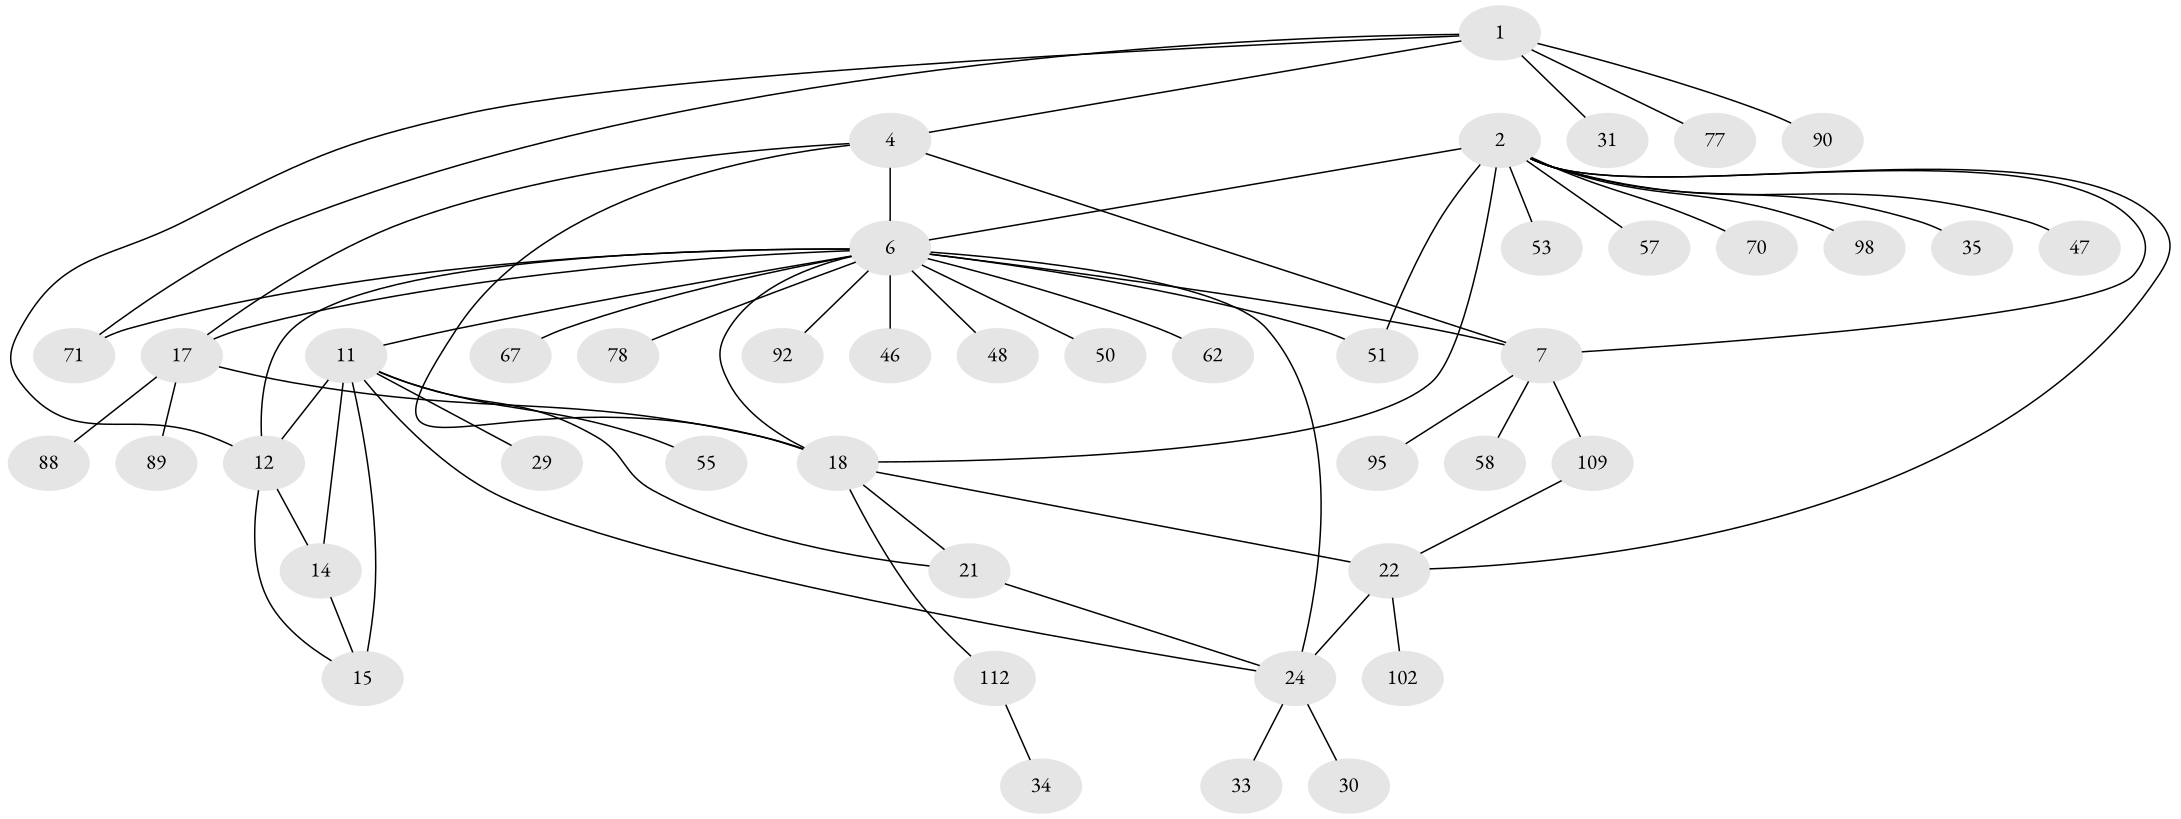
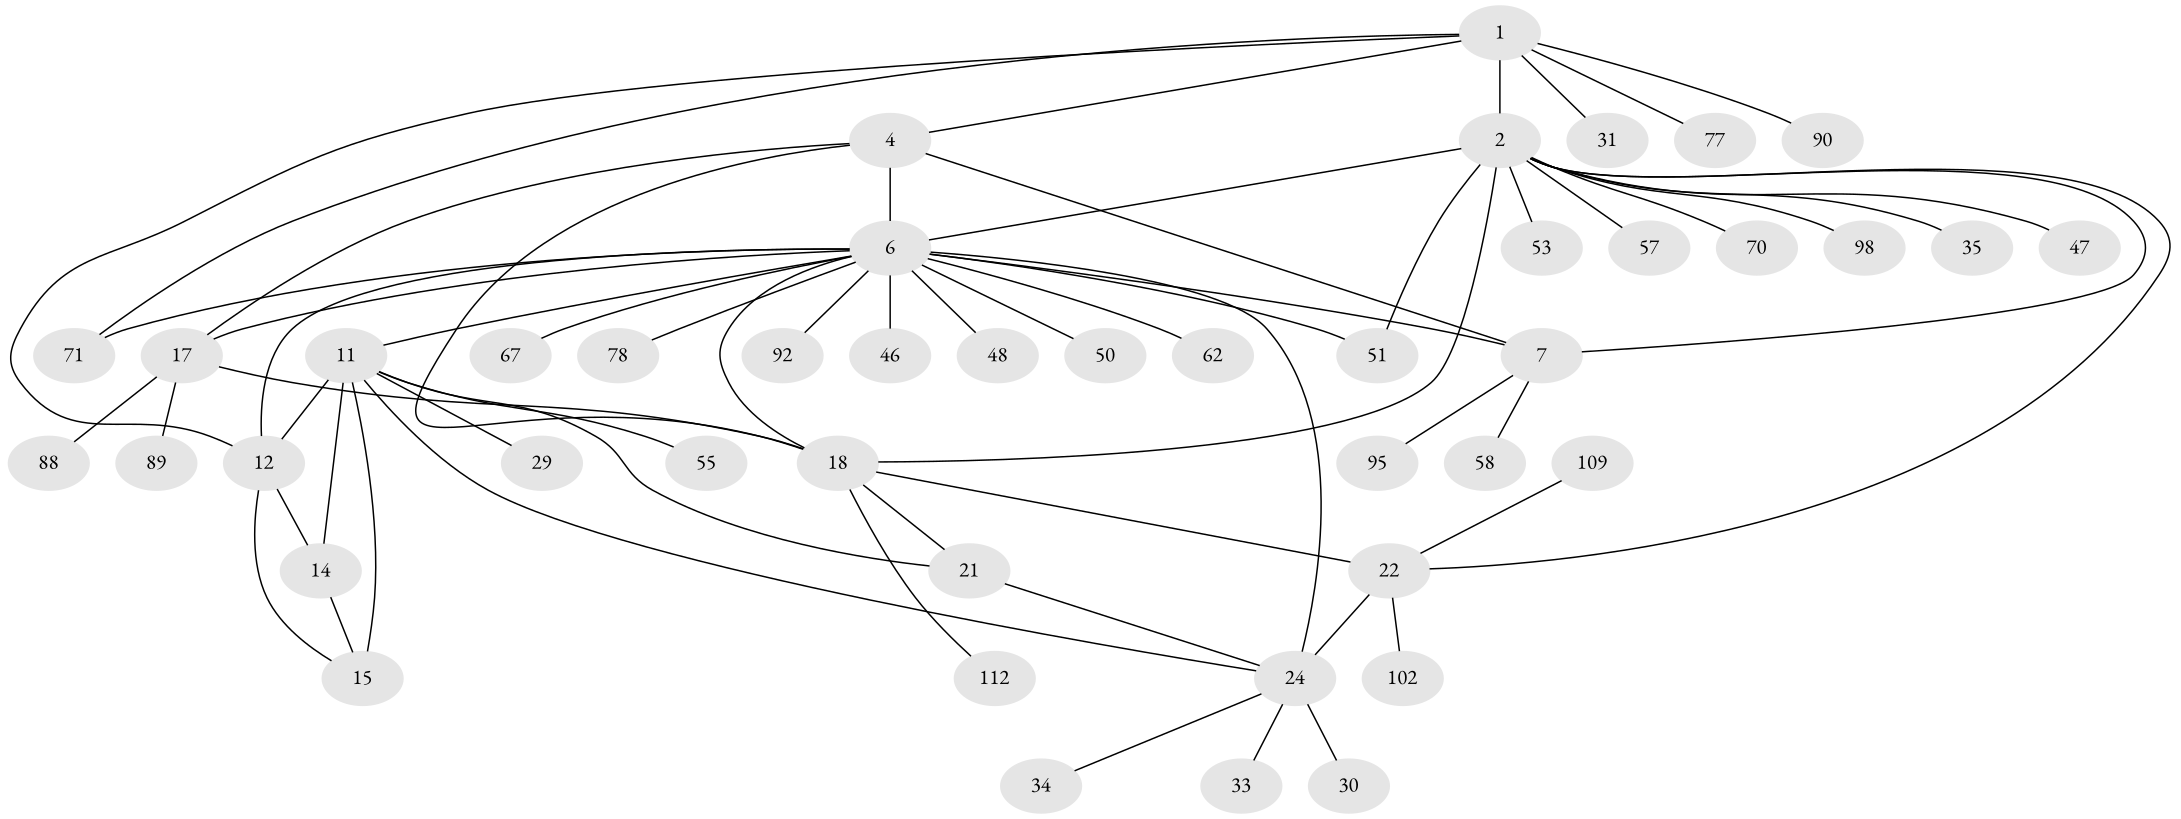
none -> (1500, 87)
(1567, 409) -> none
(1018, 732) -> (1168, 732)
